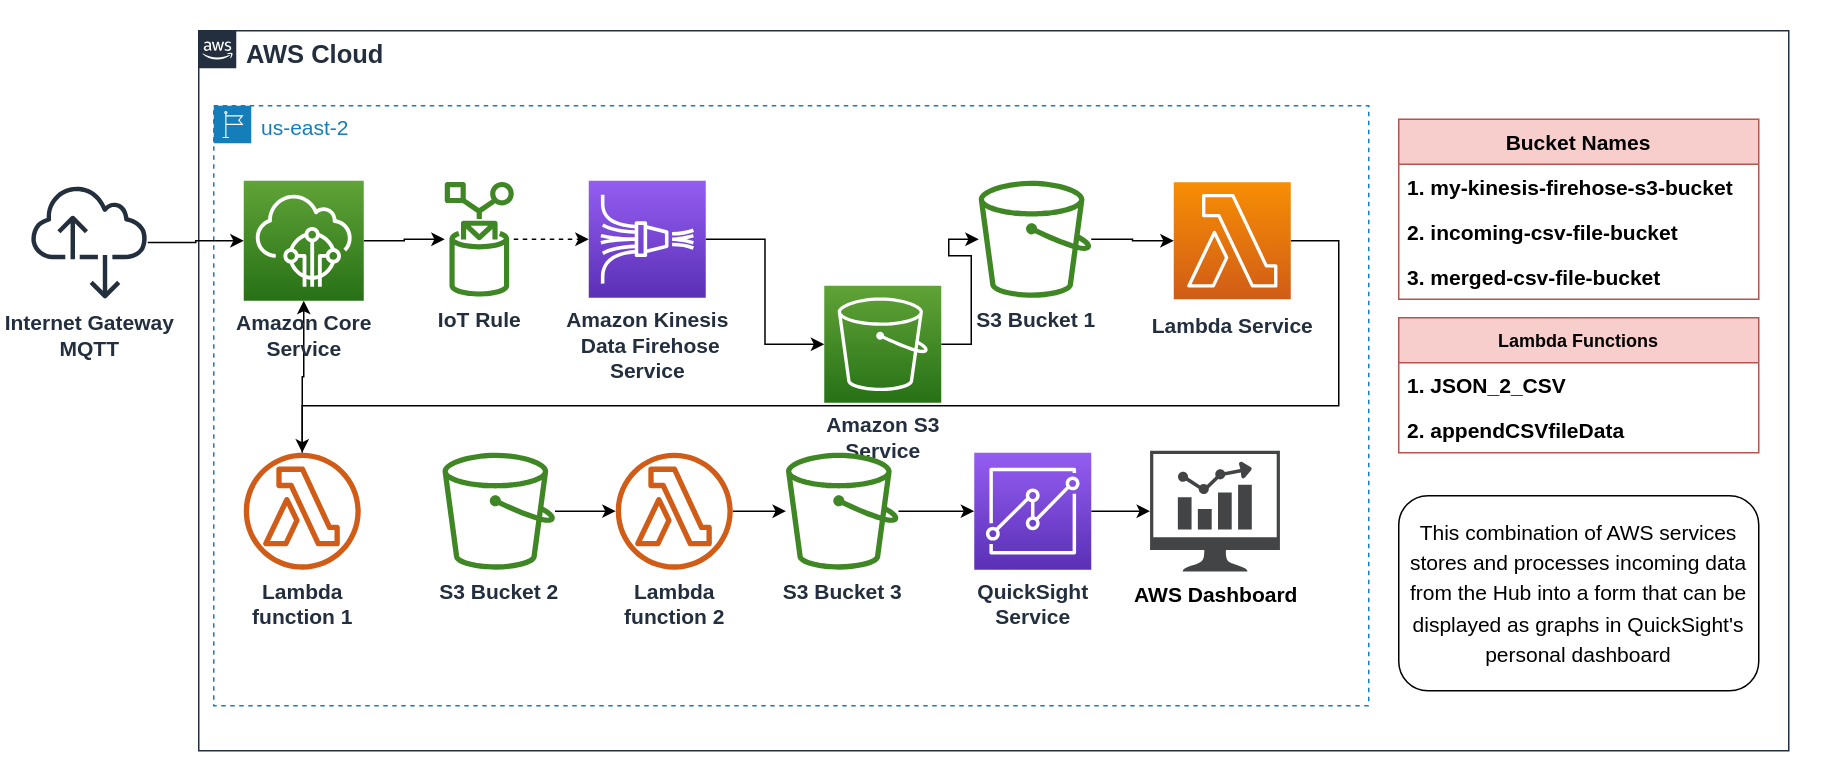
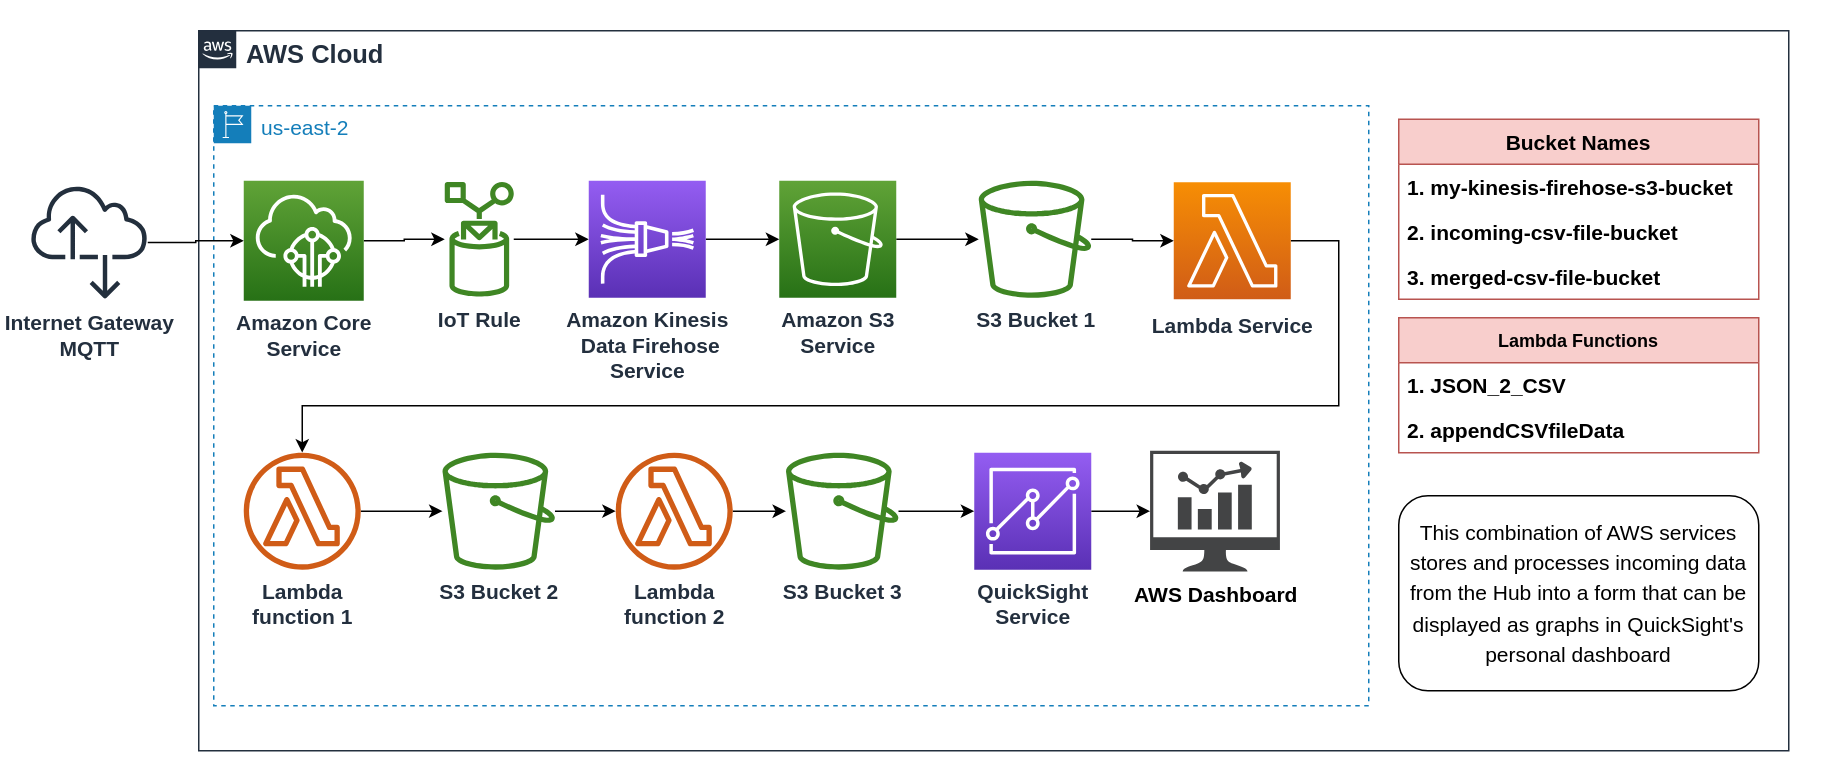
(547, 239) -> (547, 239)
(883, 344) -> (838, 239)
(304, 357) -> (397, 511)
